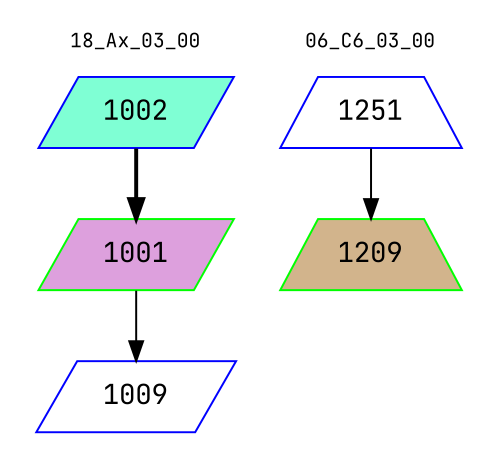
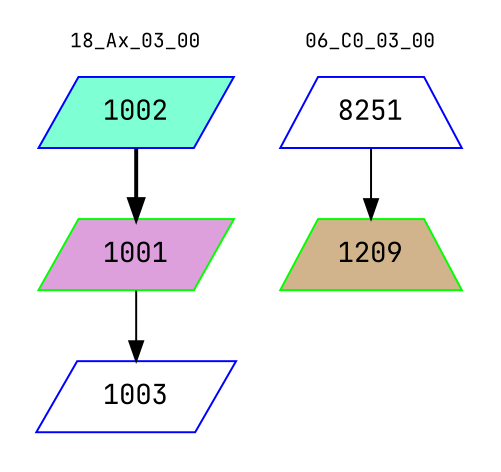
(371, 42) -> (371, 42)
(371, 112) -> (371, 112)
(136, 397) -> (136, 397)
